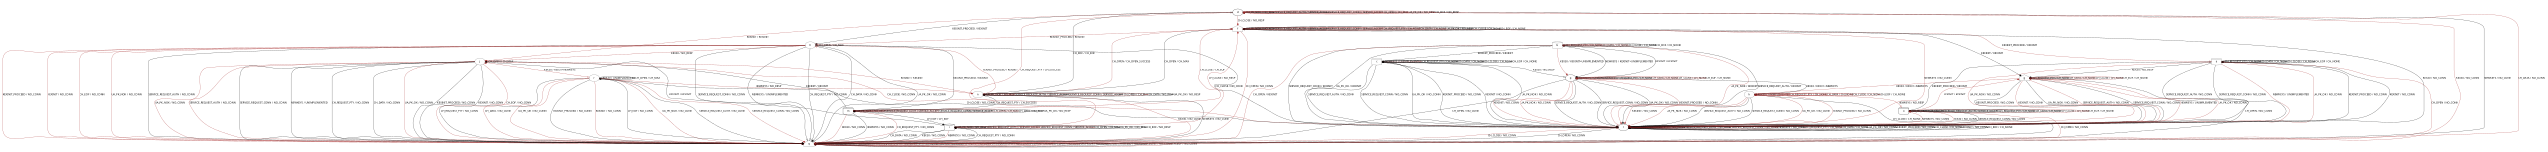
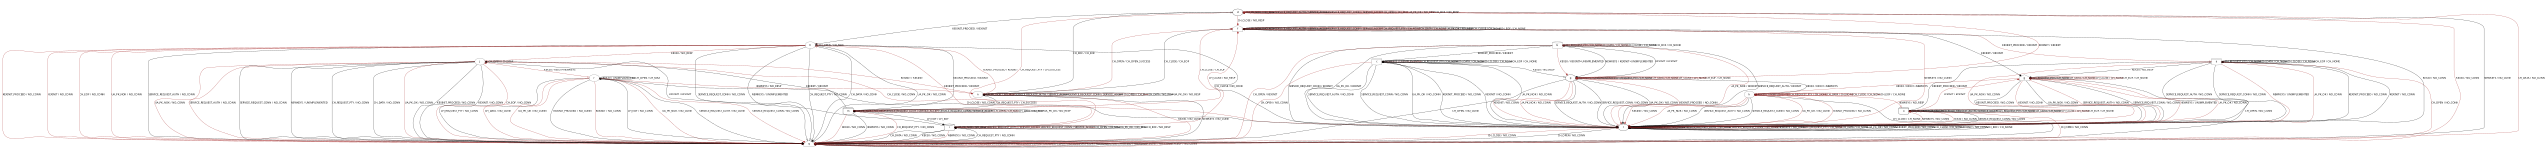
(859, 27) -> (1874, 22)
(1025, 37) -> (954, 97)
(1177, 62) -> (1177, 62)
(1175, 138) -> (1244, 136)
